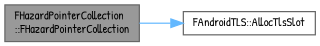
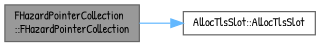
(249, 23) -> (249, 23)
